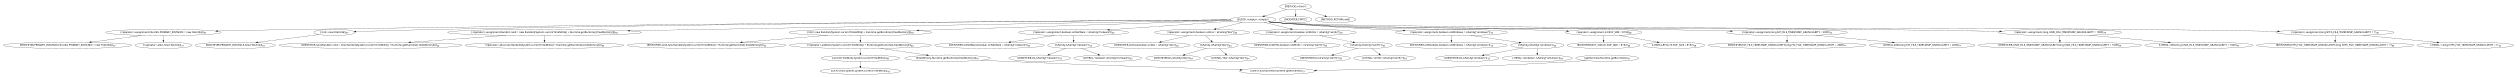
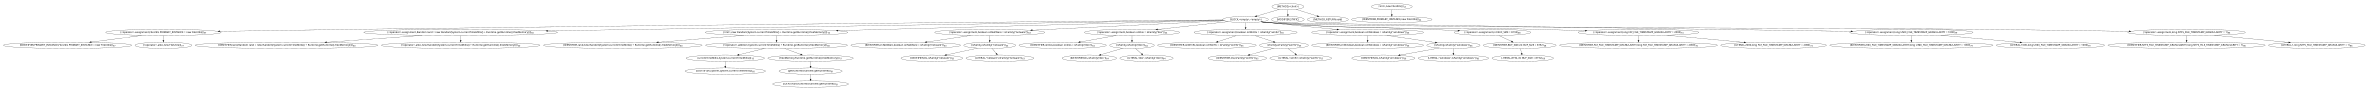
(596, 27) -> none
(1638, 39) -> (1521, 51)
(1111, 65) -> (811, 64)
